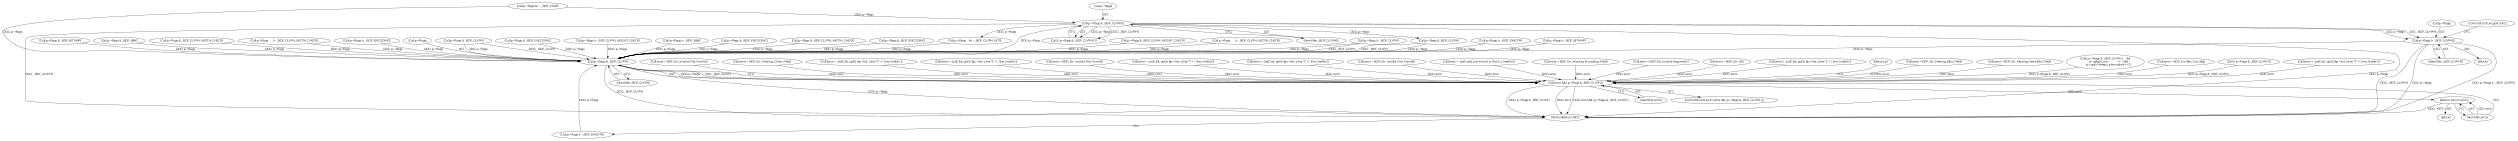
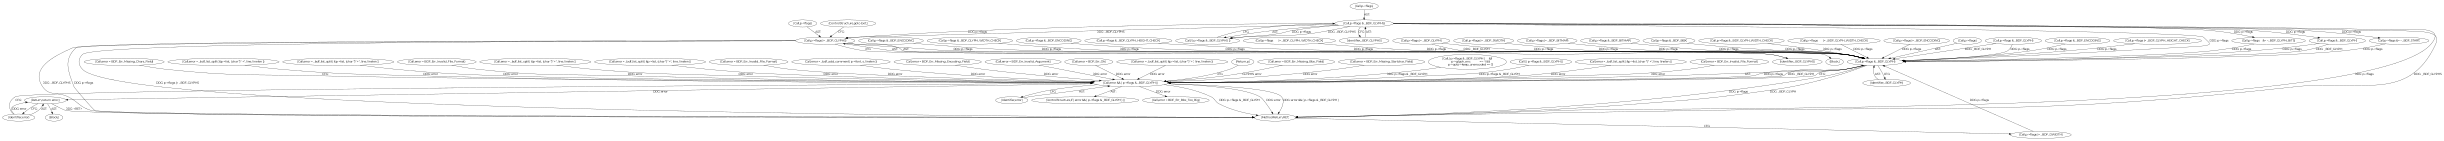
(820, 15) -> (1886, 25)
(682, 41) -> none
(2019, 62) -> (1382, 62)
(961, 74) -> (326, 74)
(2017, 78) -> (1152, 91)
